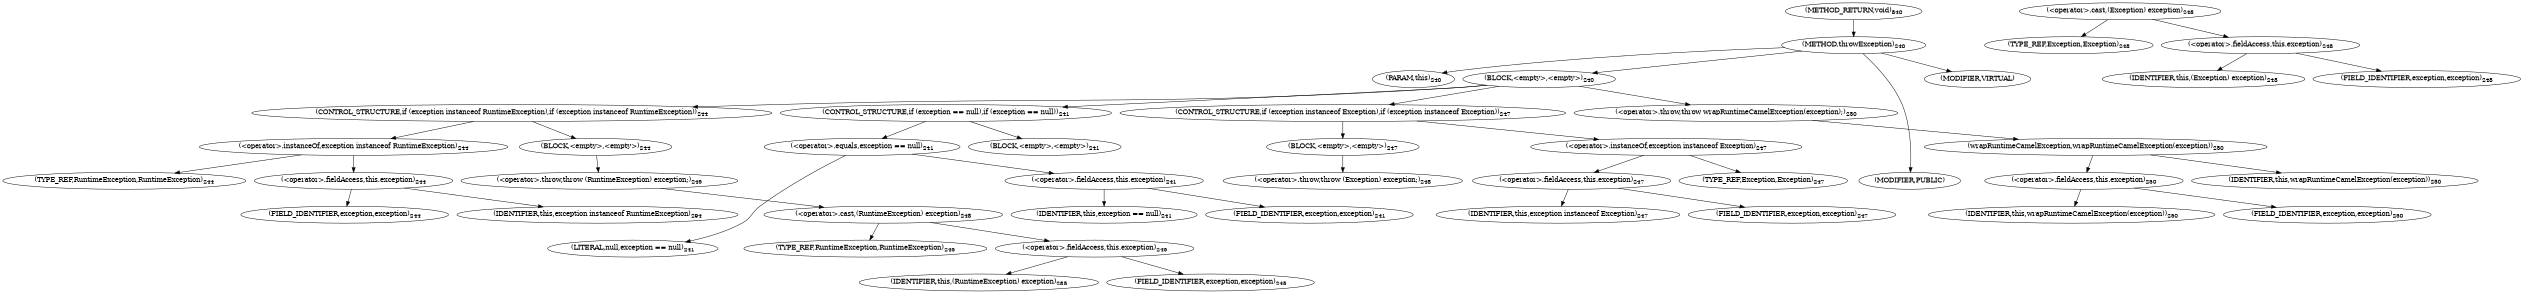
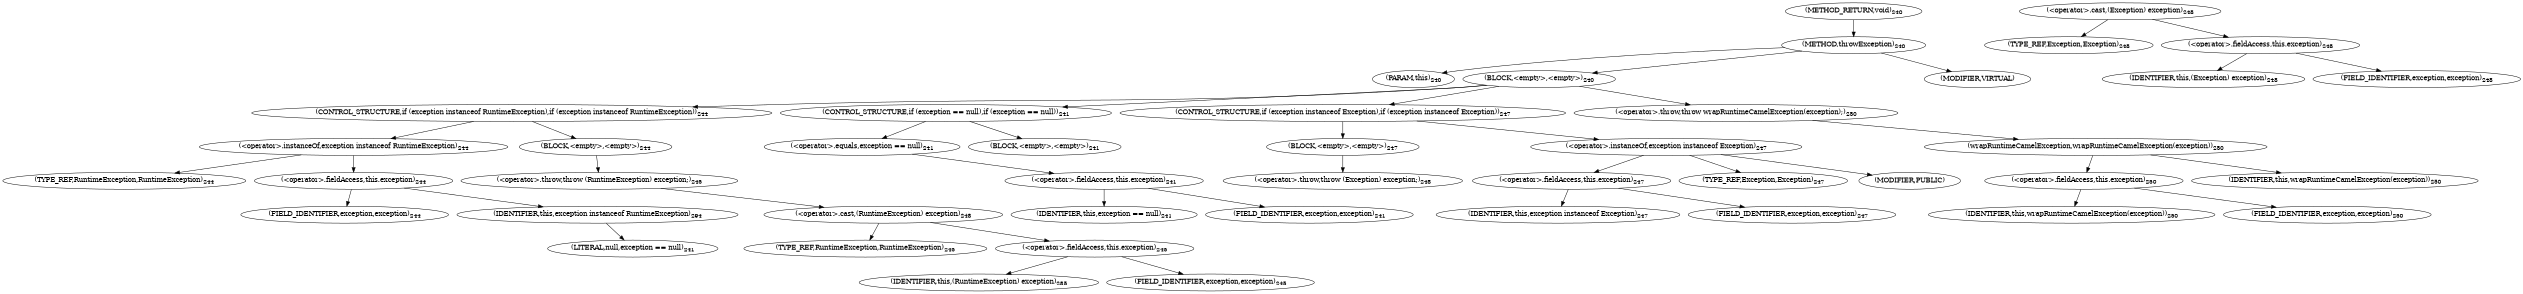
(1897, 11) -> (1897, 11)
(1902, 104) -> (1794, 165)
(772, 198) -> (613, 230)
